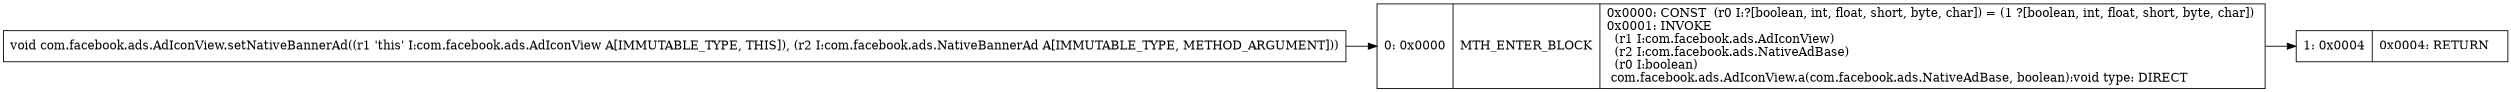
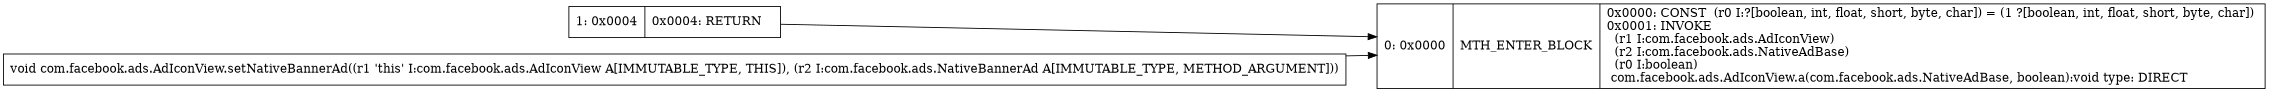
(2276, 46) -> (1074, 30)
